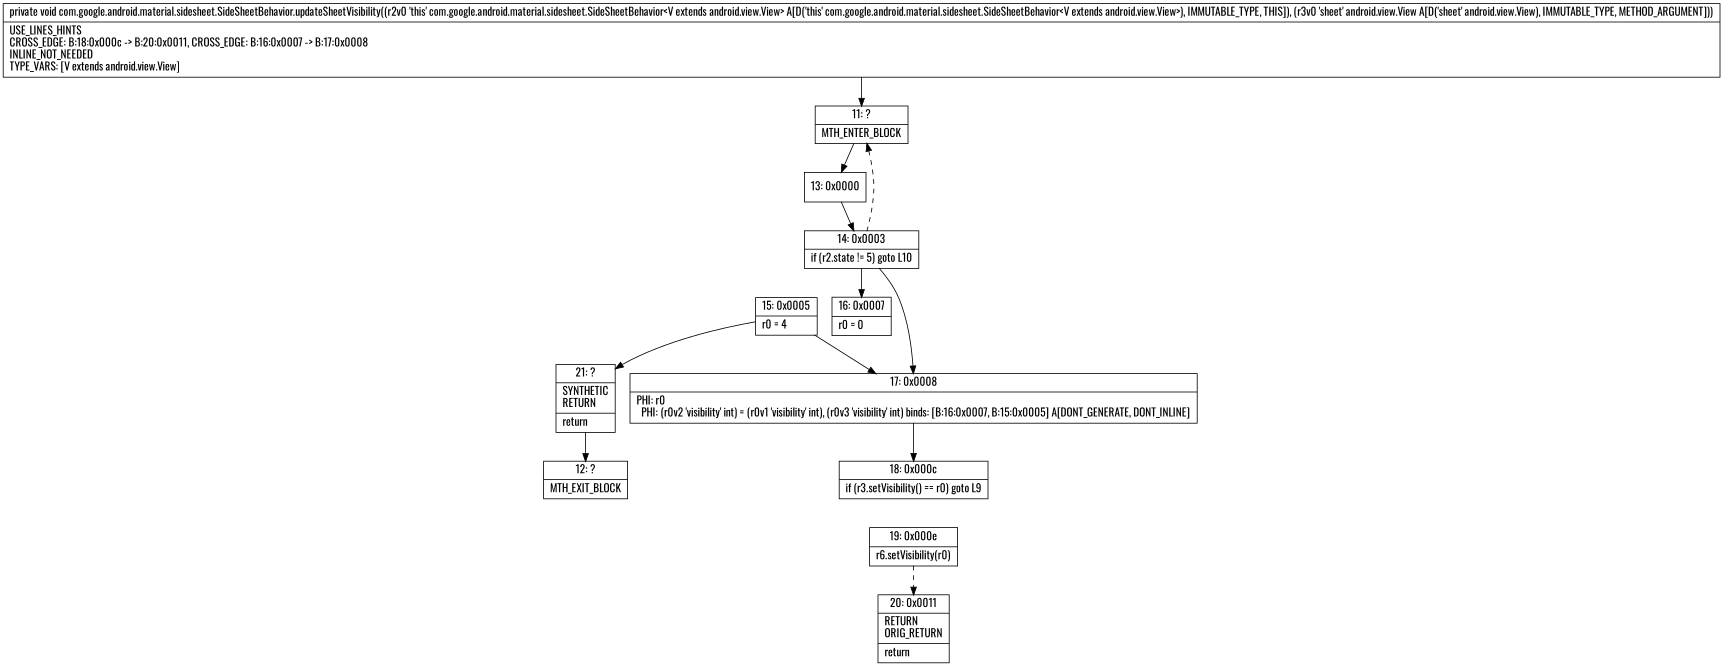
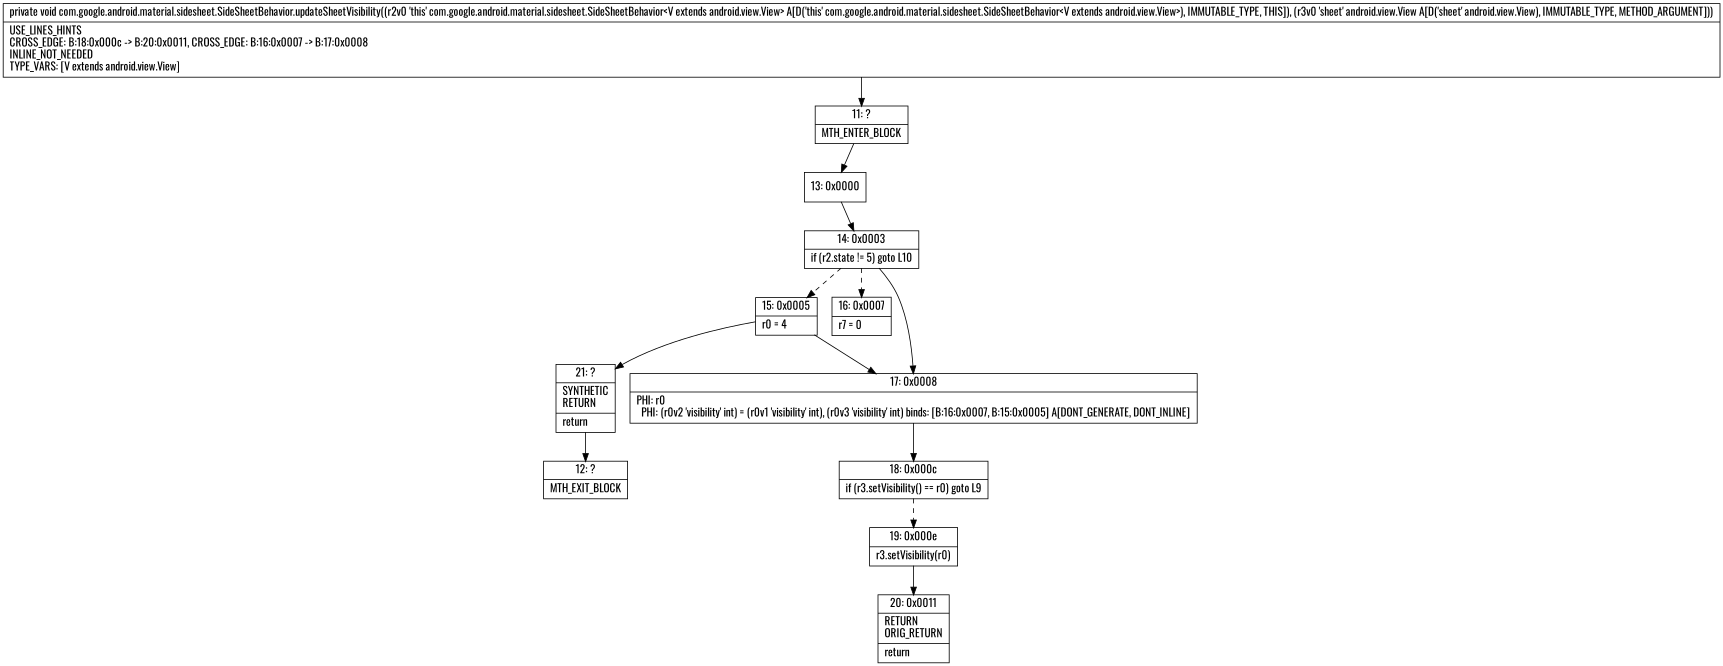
(874, 191) -> (827, 280)
(862, 279) -> (862, 279)
(851, 326) -> (850, 326)
none -> (914, 509)
(914, 556) -> (914, 556)
(914, 576) -> (914, 576)
